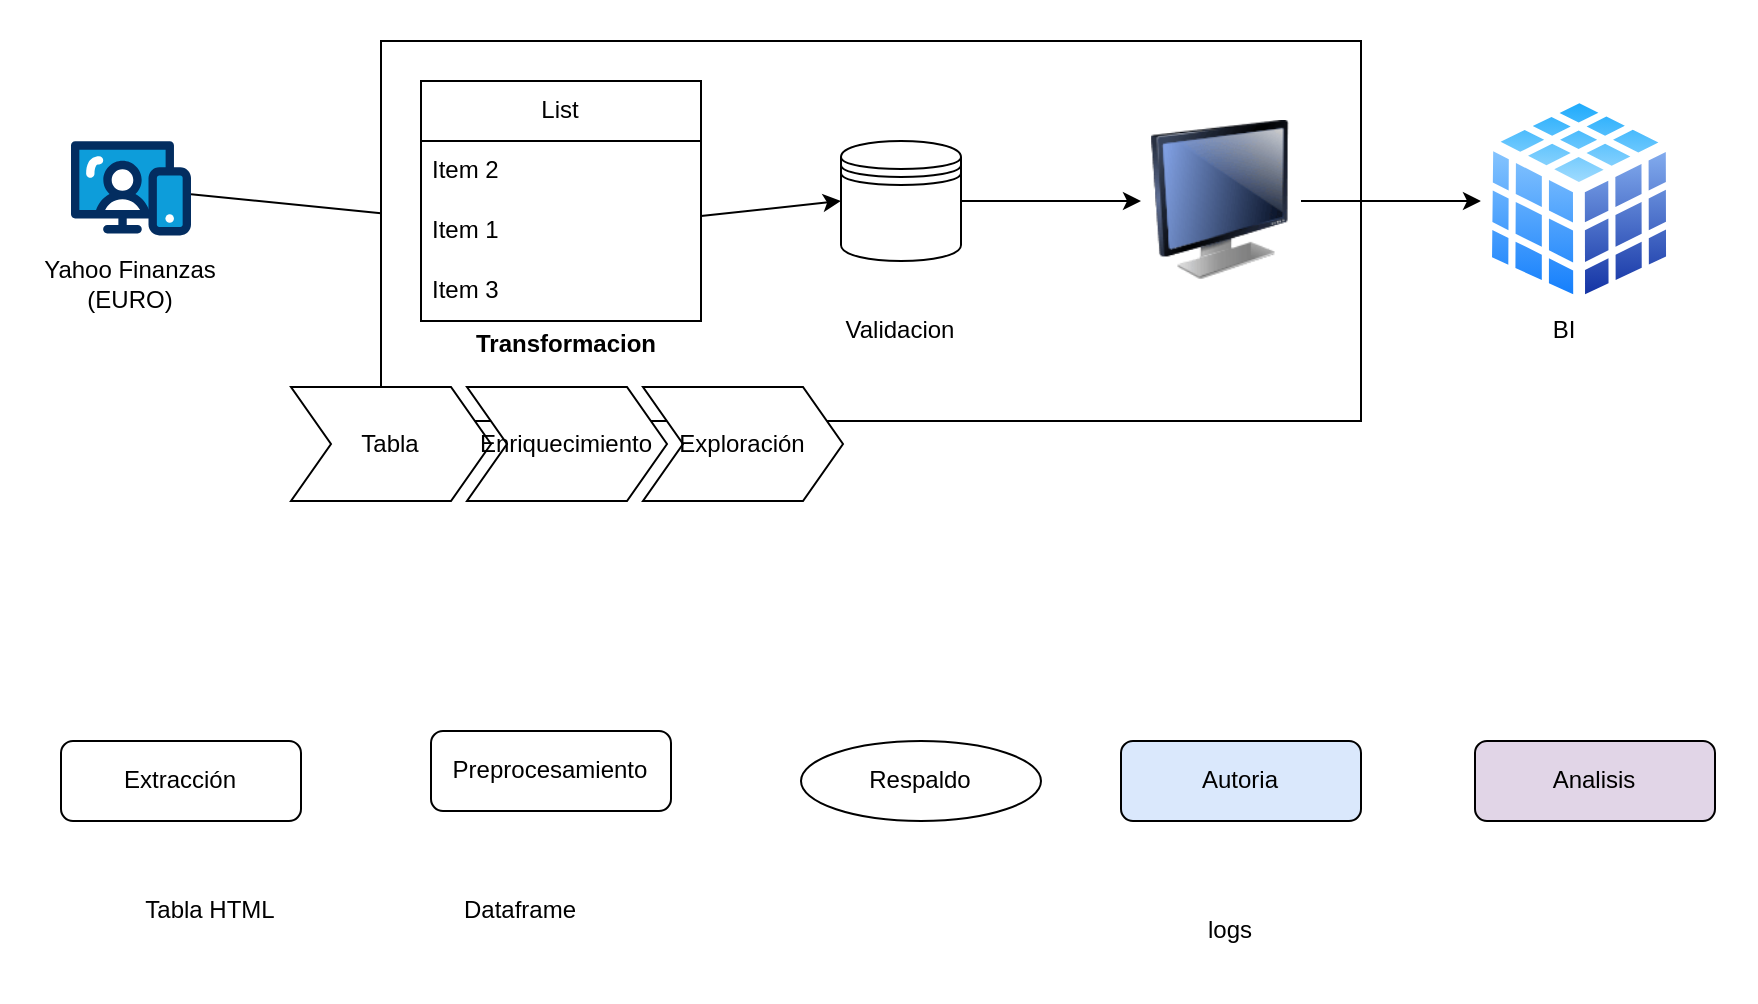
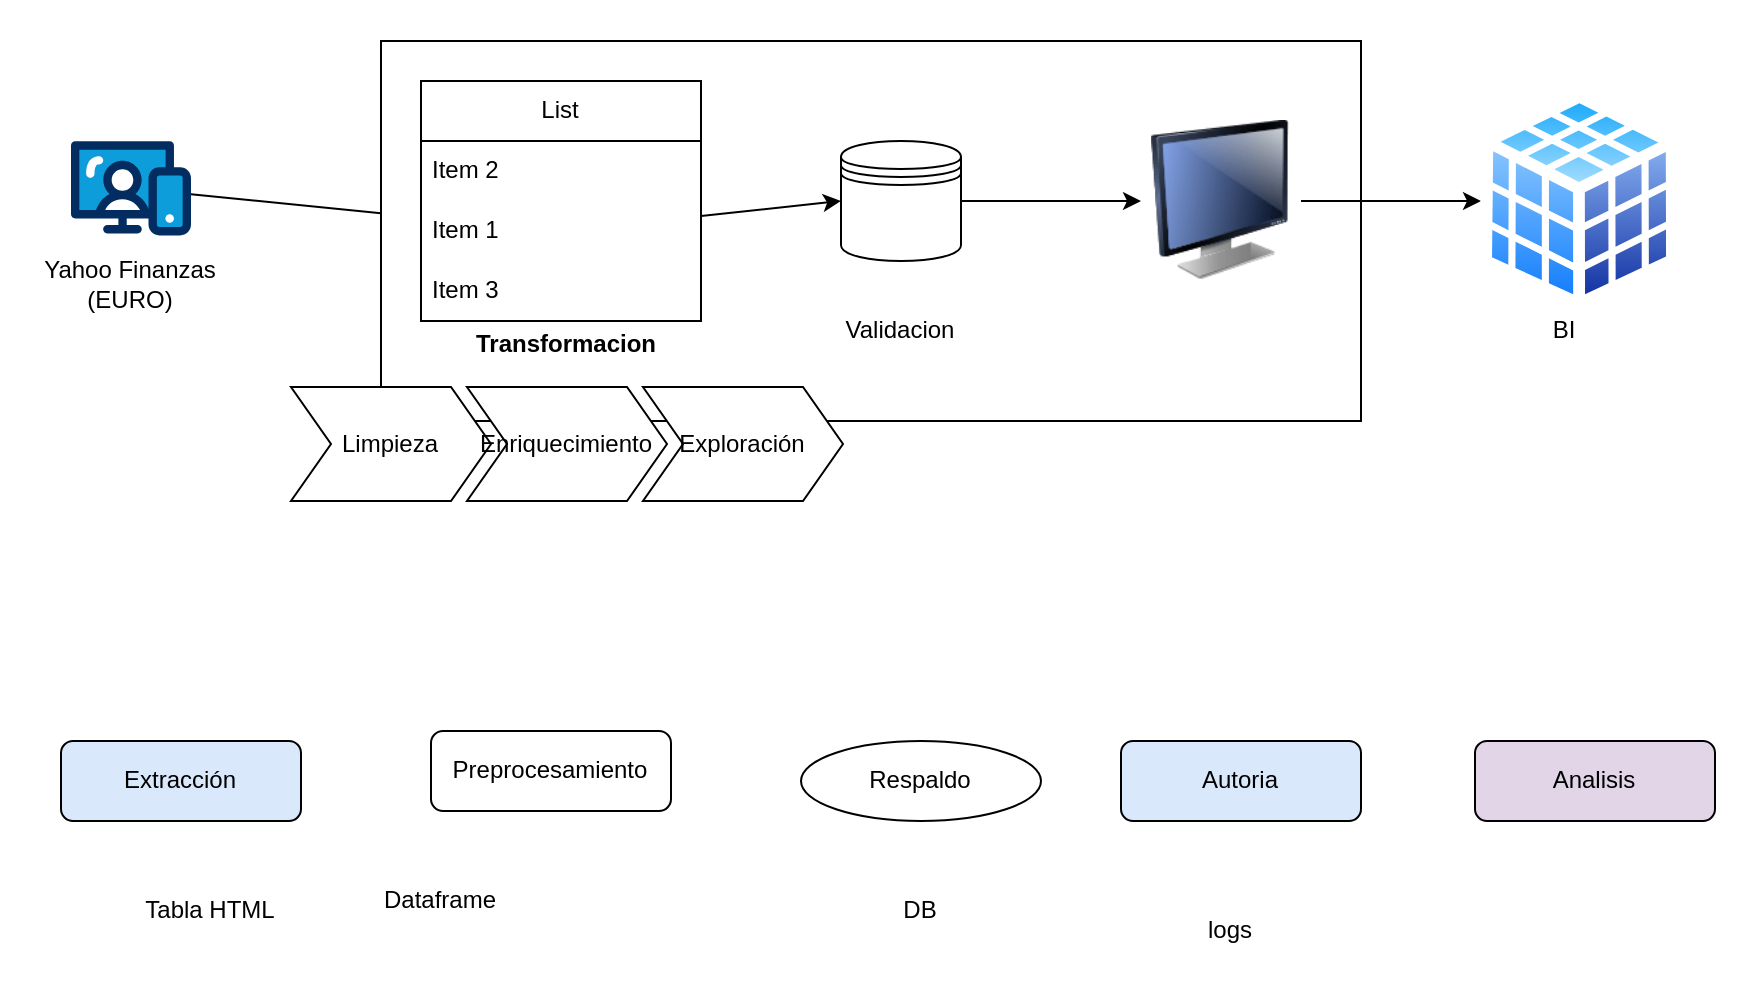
(391, 445) -> (391, 445)
(181, 781) -> (181, 781)
(521, 911) -> (441, 901)
none -> (921, 911)
